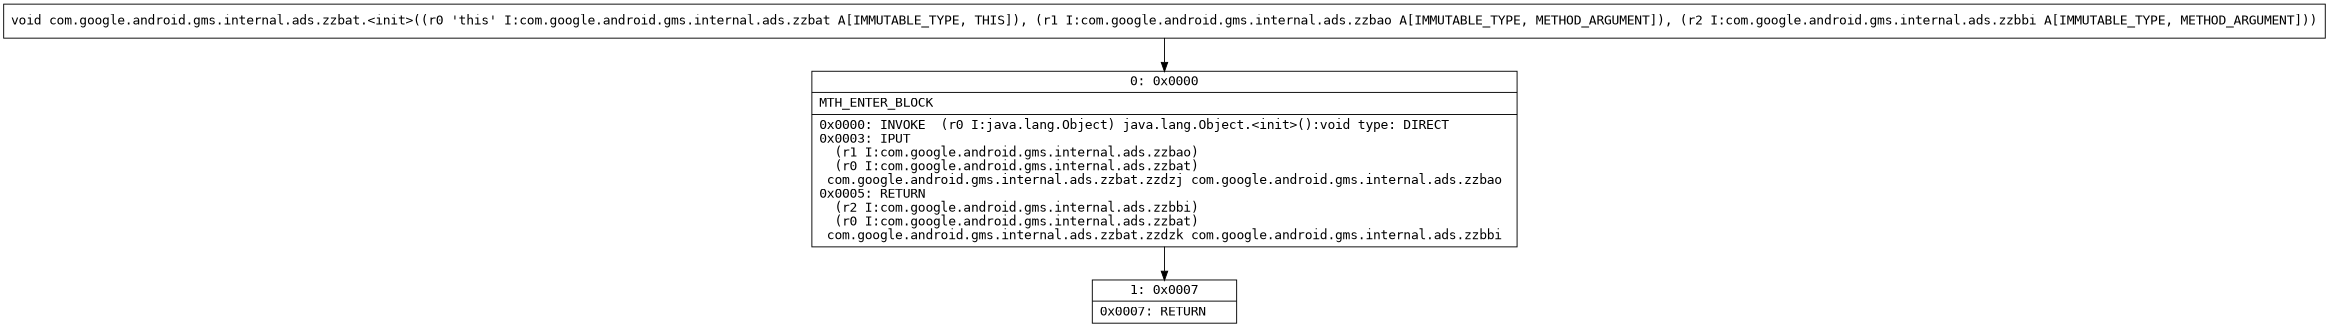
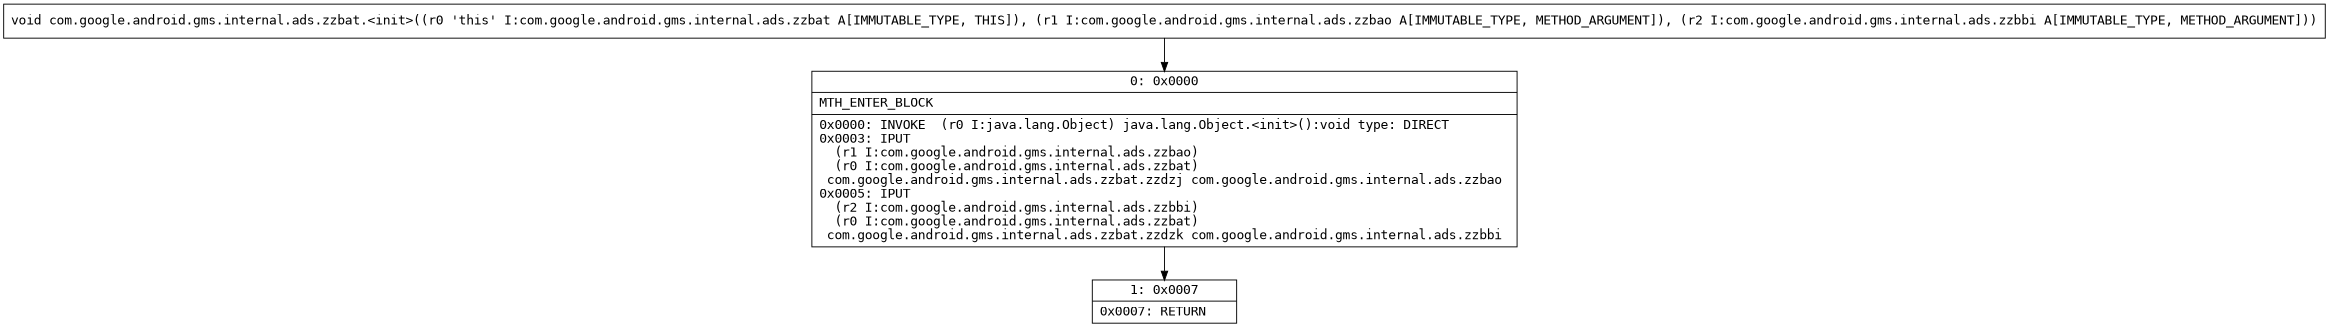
(880, 194) -> (873, 194)
